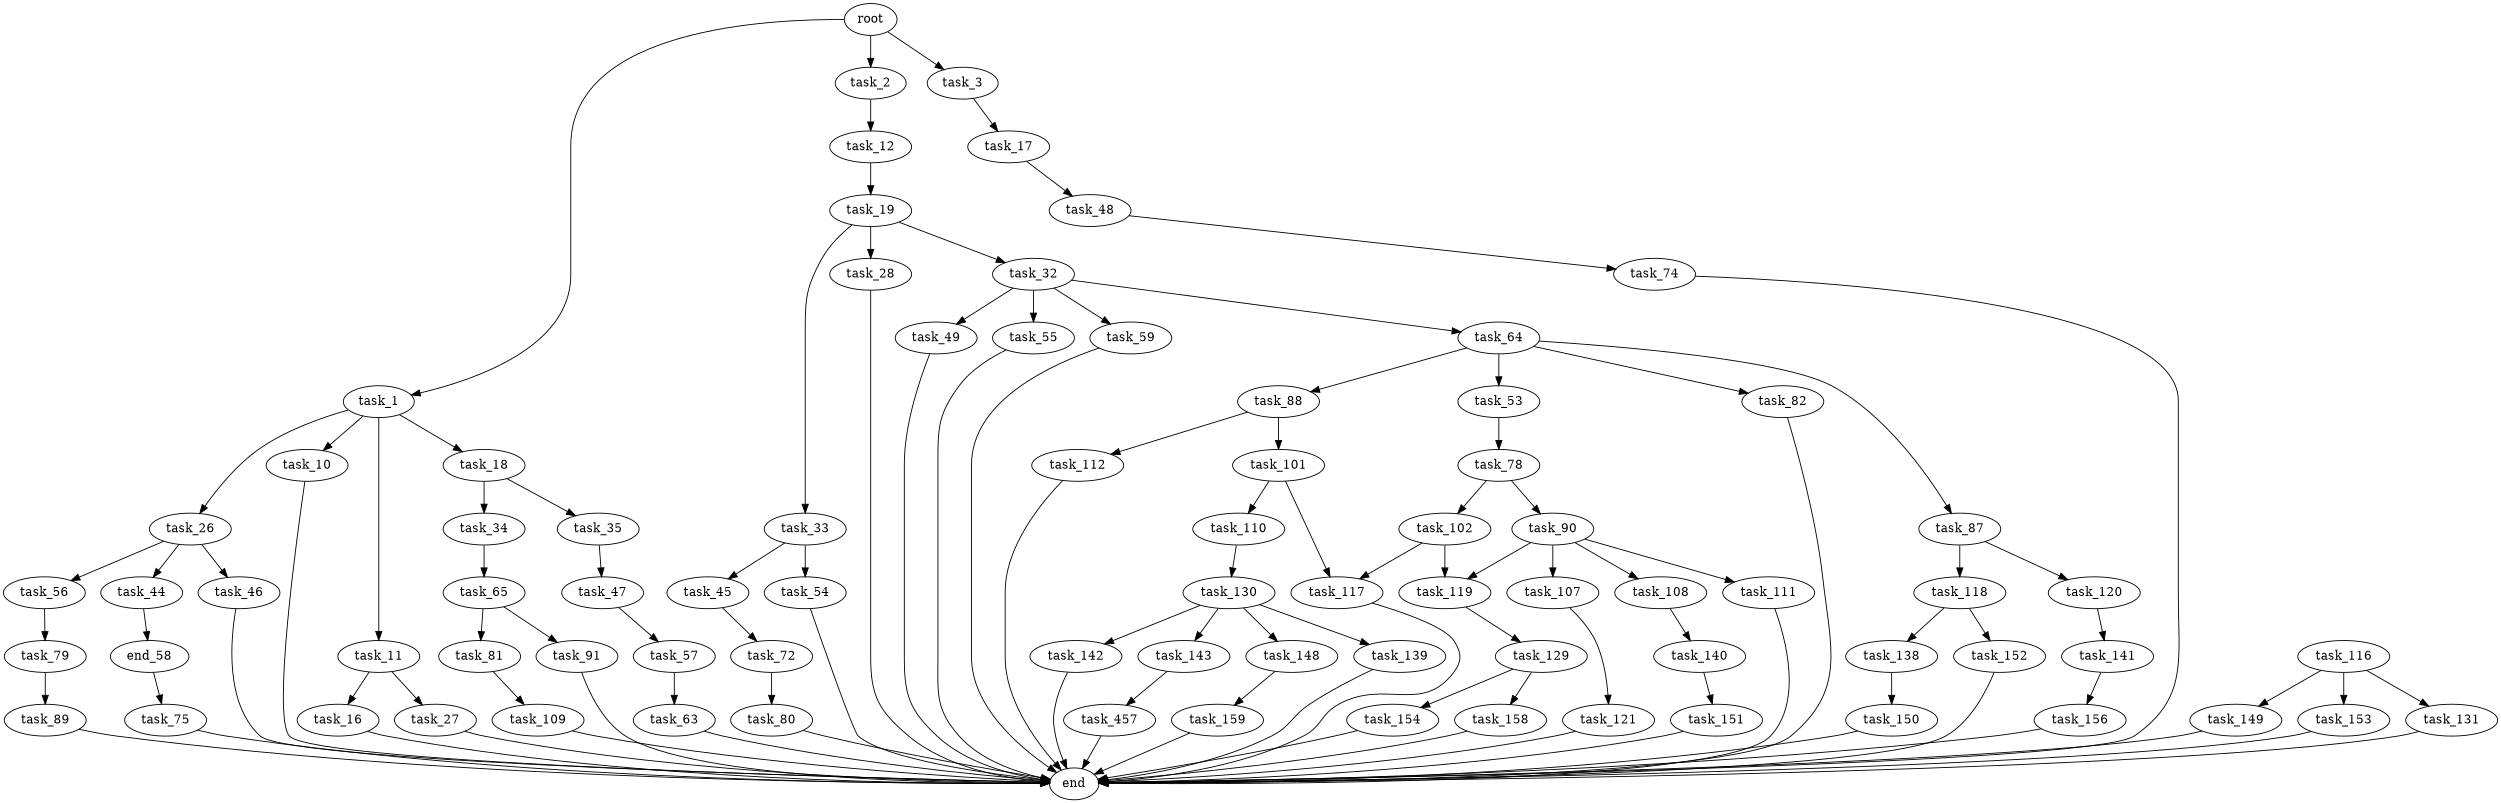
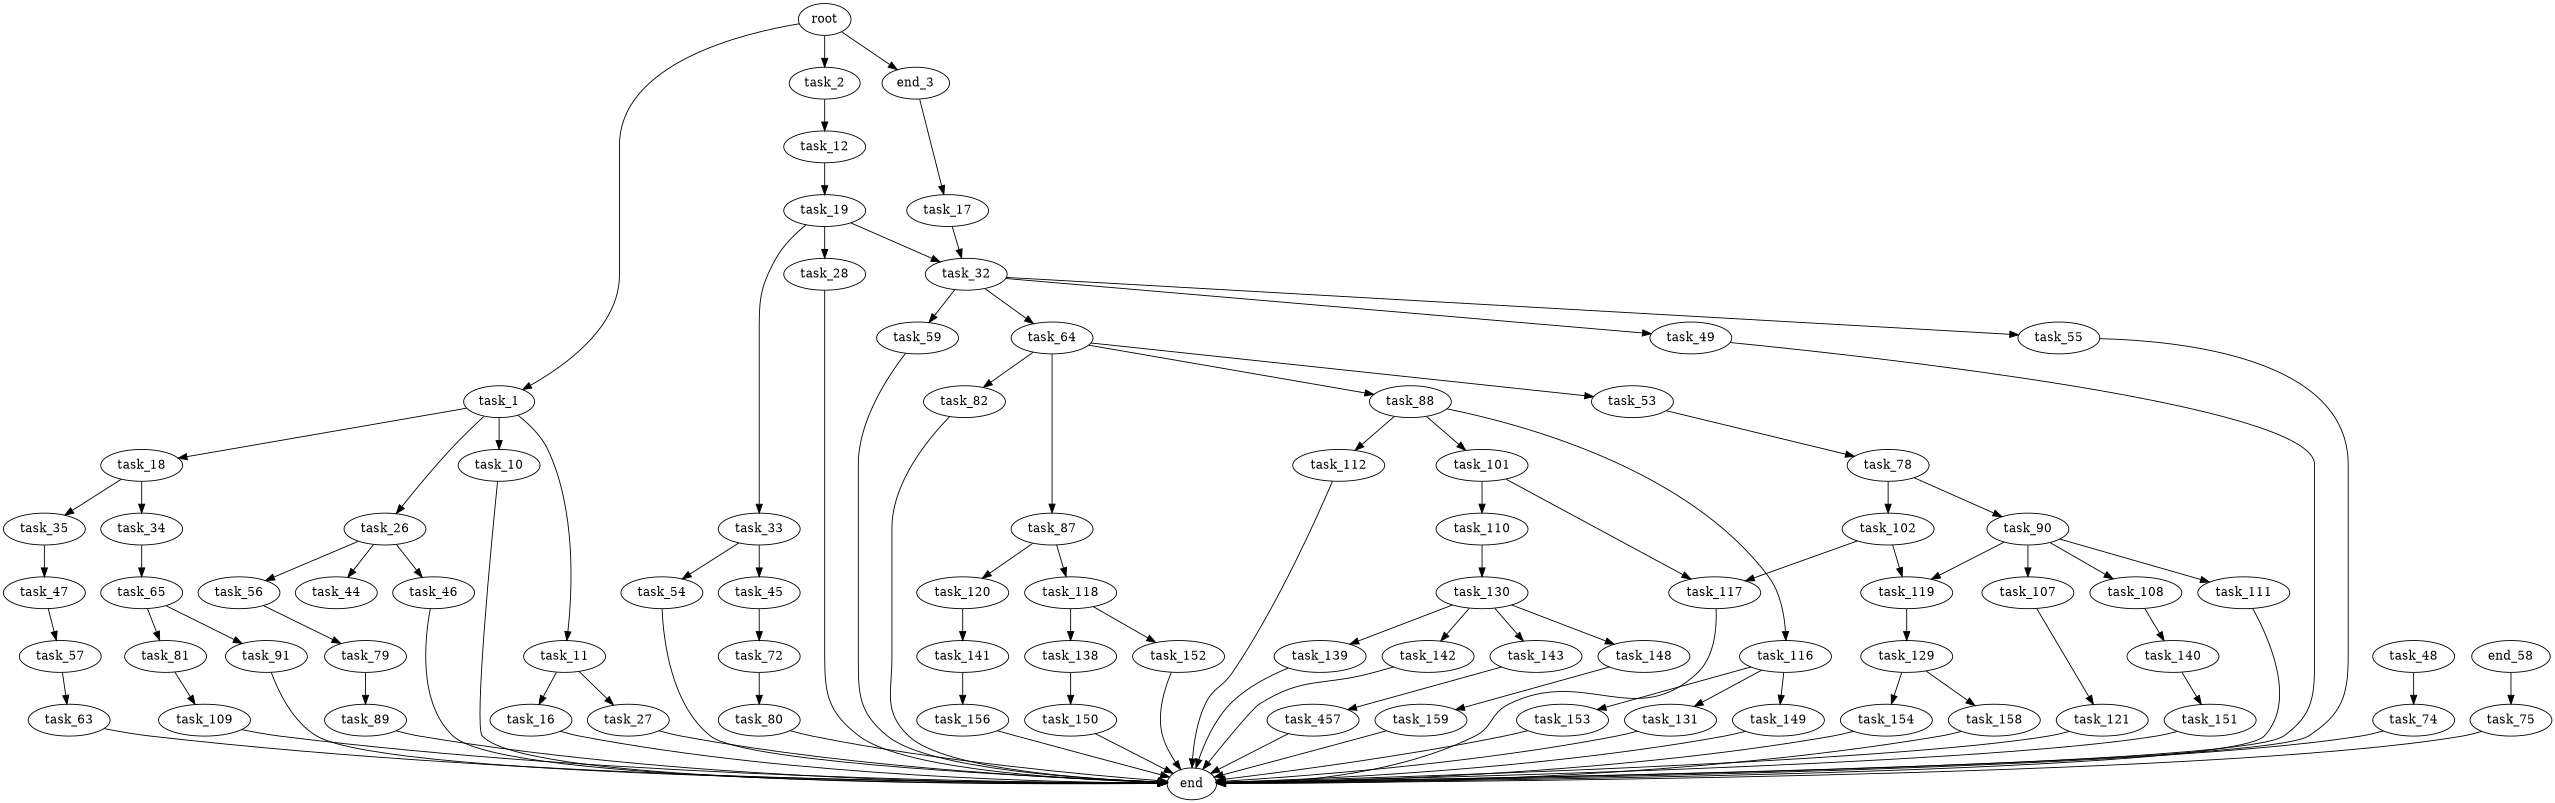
(963, 83) -> (916, 83)
(1046, 176) -> (956, 238)
none -> (1649, 479)
(145, 620) -> none
